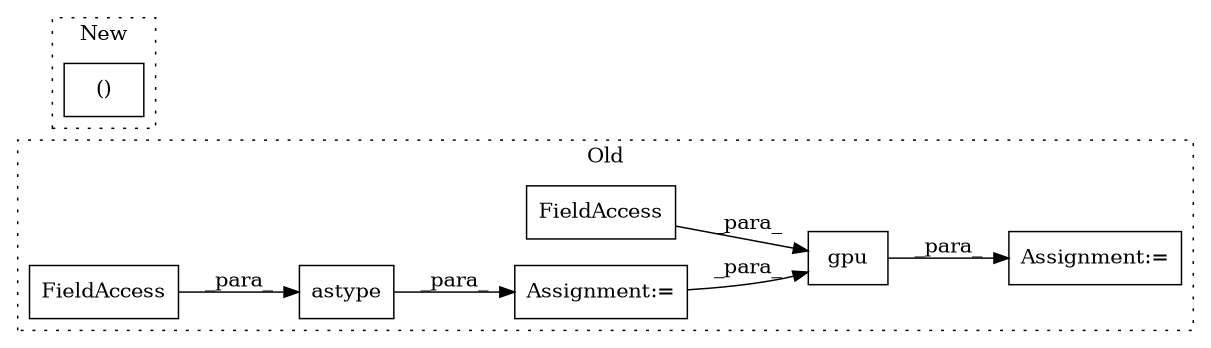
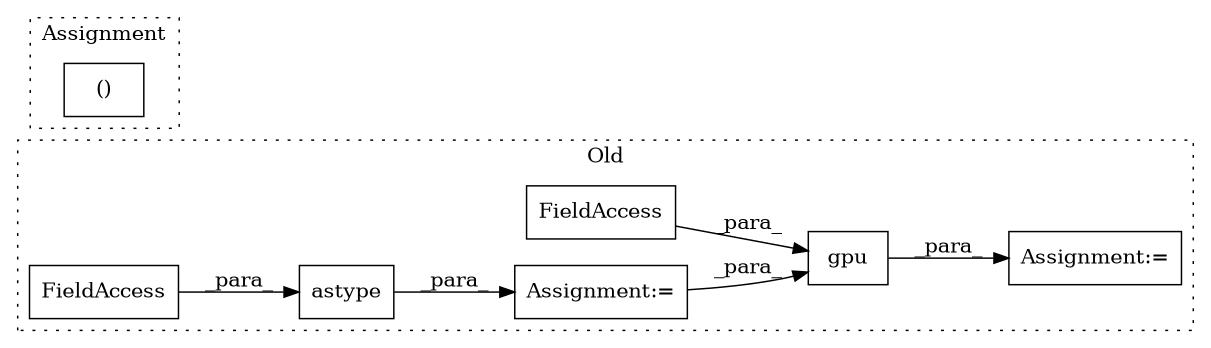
(104, 35) -> (105, 35)
